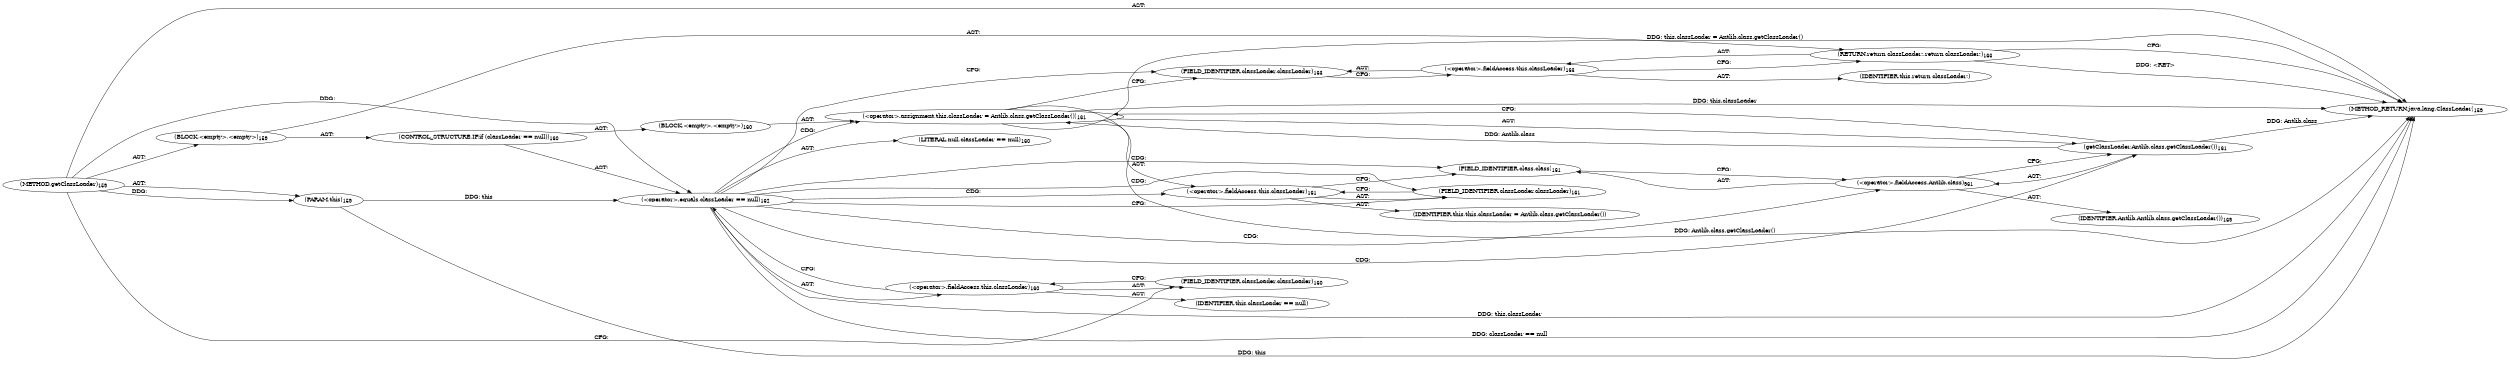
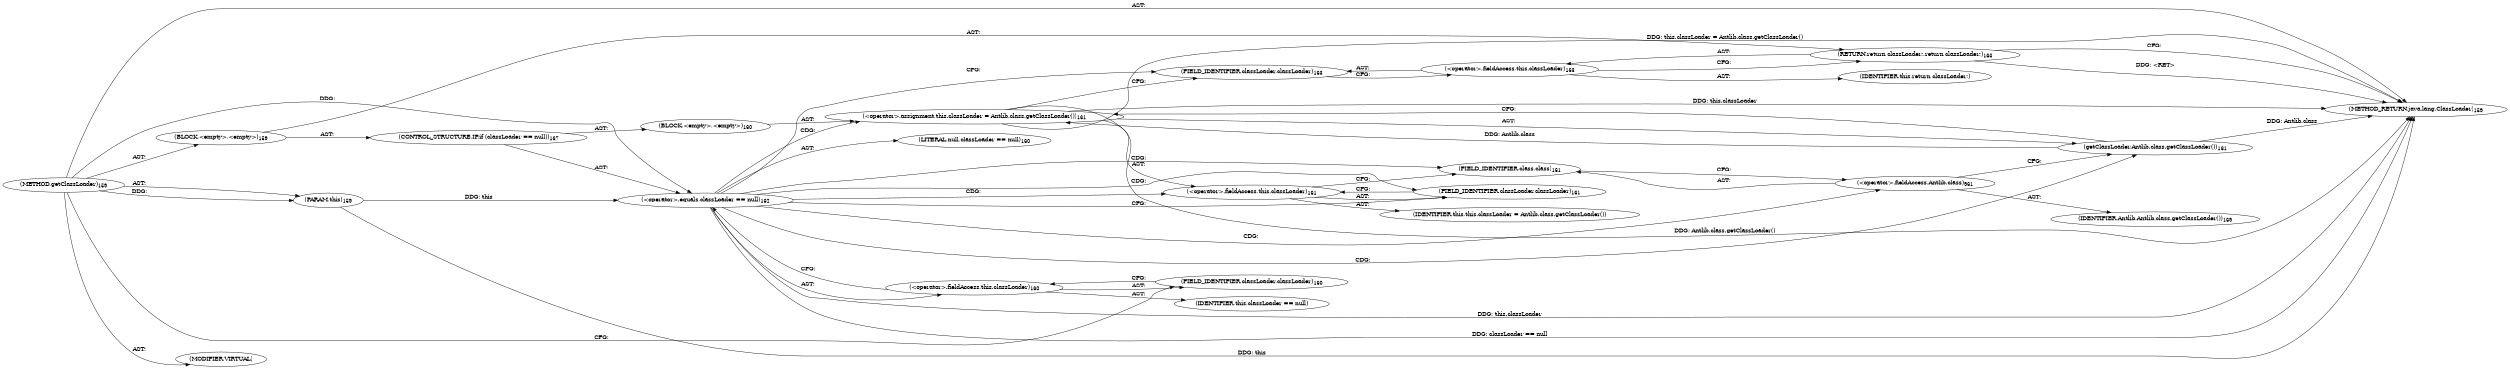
(554, 137) -> (554, 137)
(2068, 175) -> none
none -> (221, 359)
